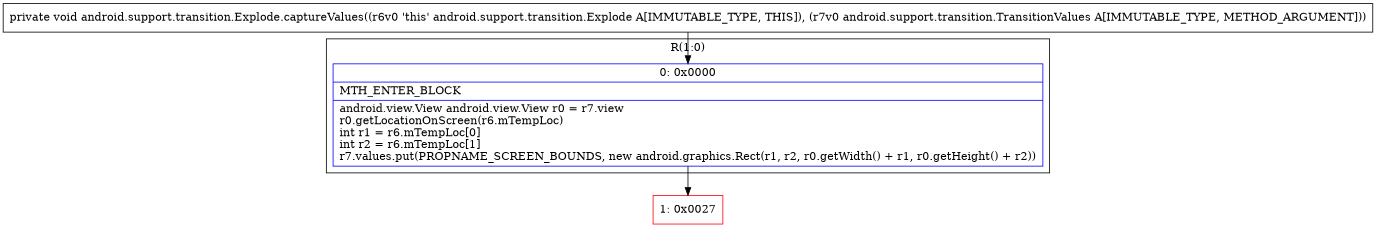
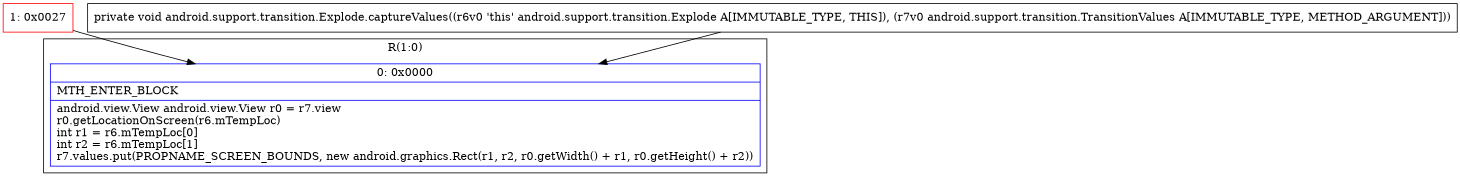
(688, 178) -> (130, 47)
